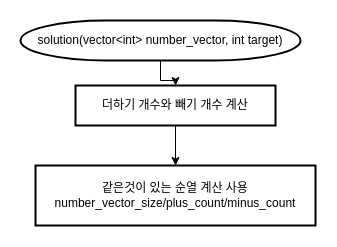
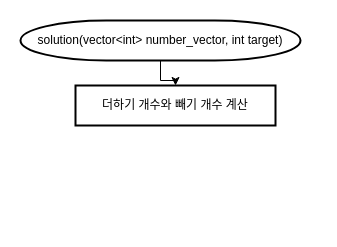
(176, 142) -> none
(176, 196) -> none
